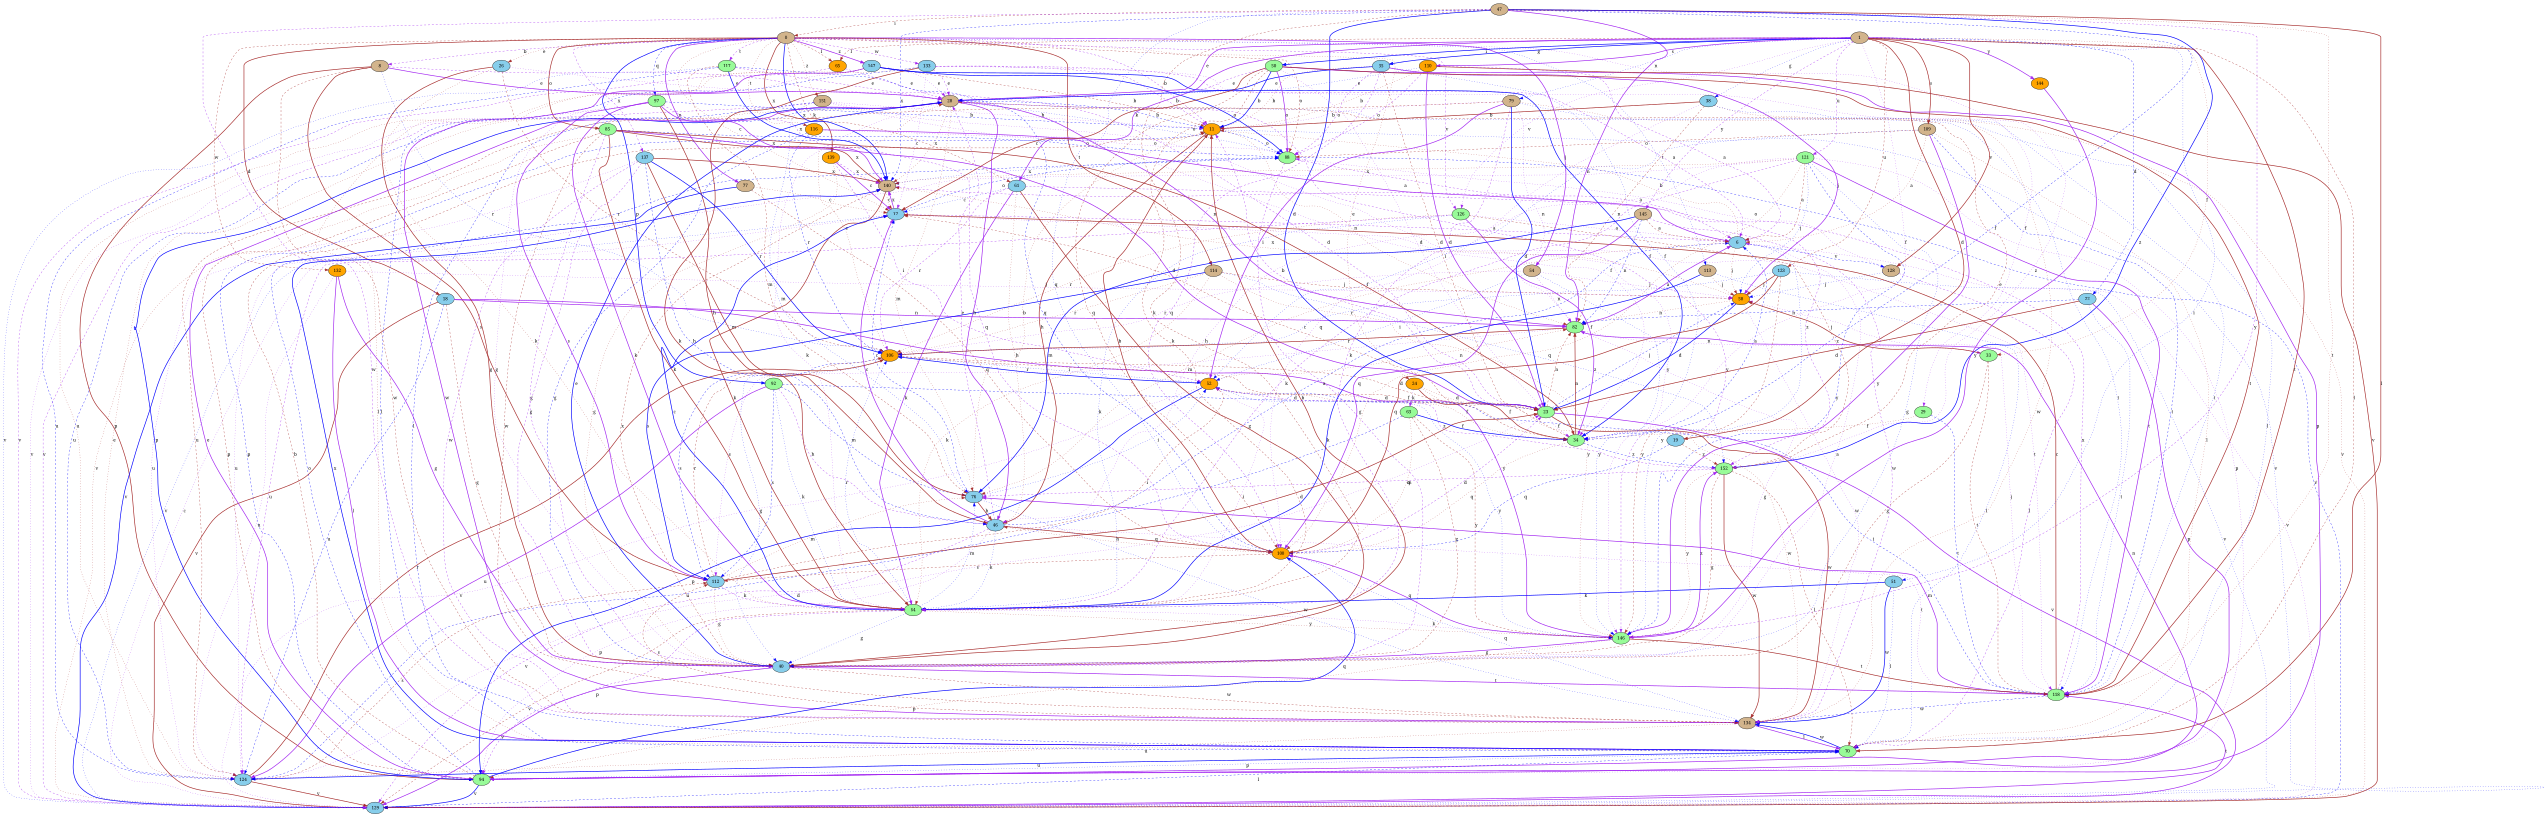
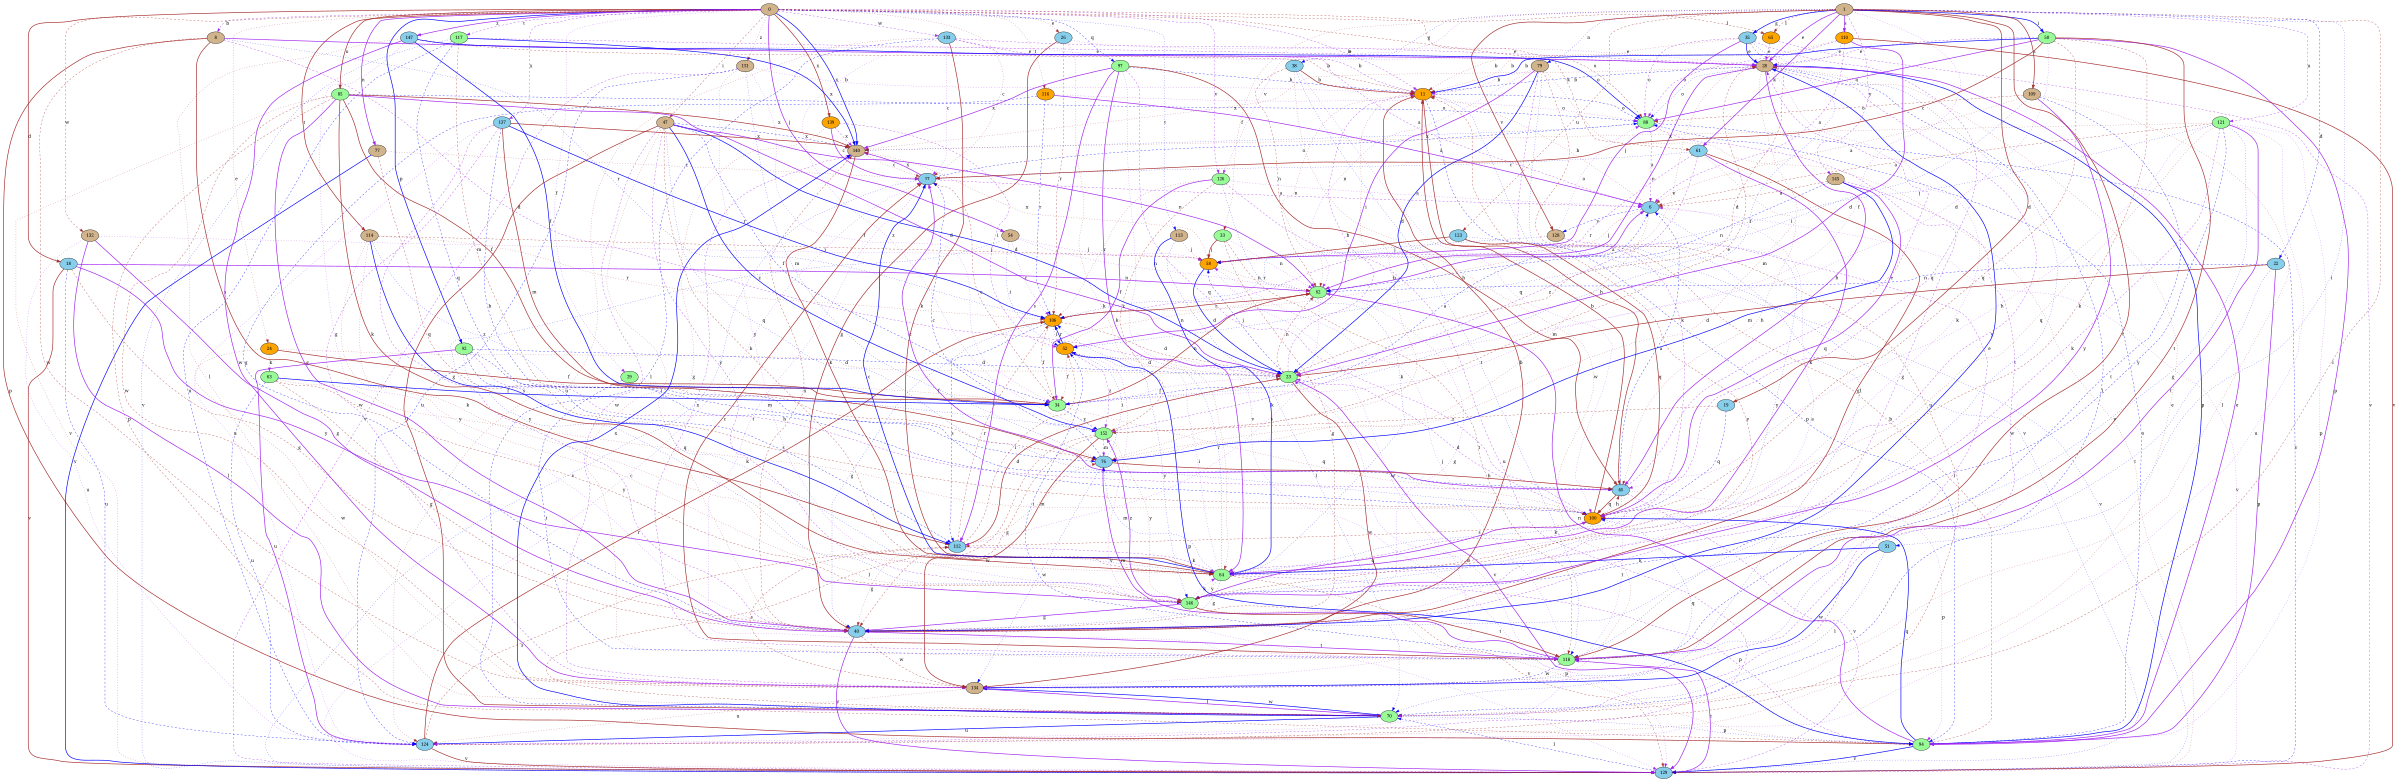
(1144, 13) -> (719, 65)
(2040, 84) -> none
(337, 271) -> (90, 236)
(1740, 345) -> (1269, 263)
(543, 446) -> (442, 446)
